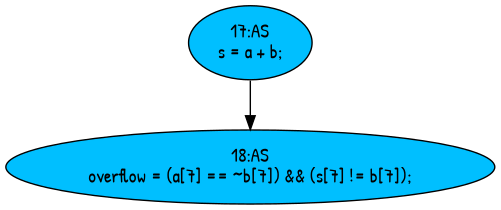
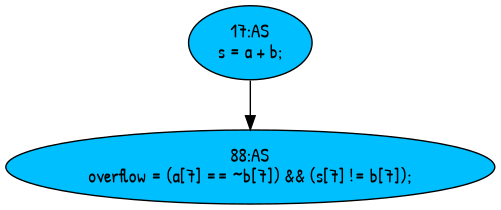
(250, 167) -> (250, 167)
